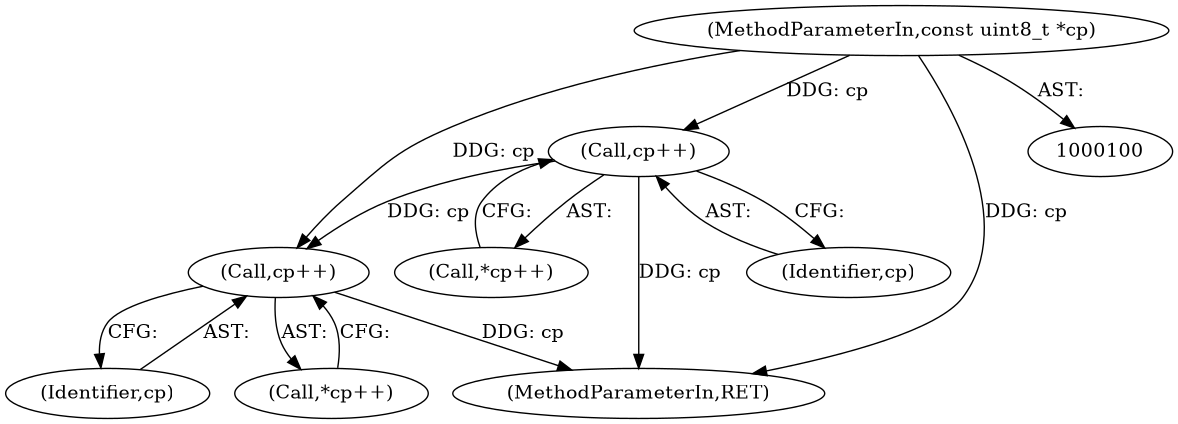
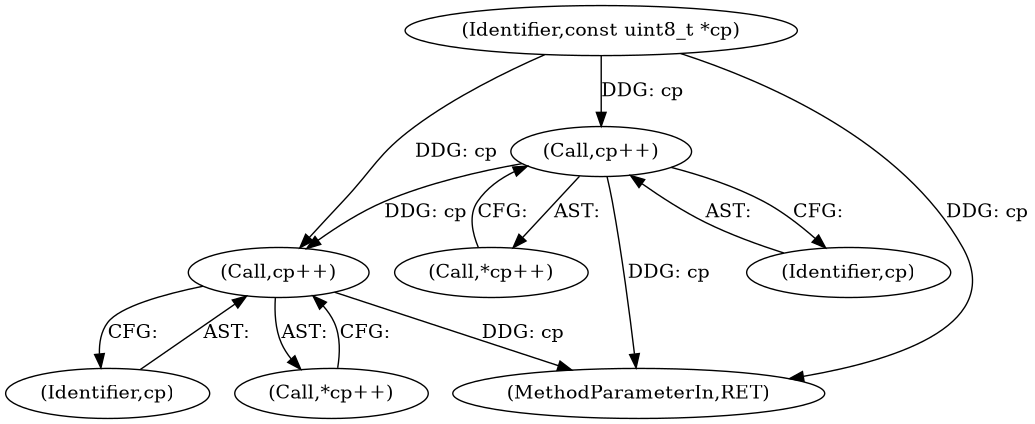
(902, 31) -> (601, 31)
(1100, 152) -> none
